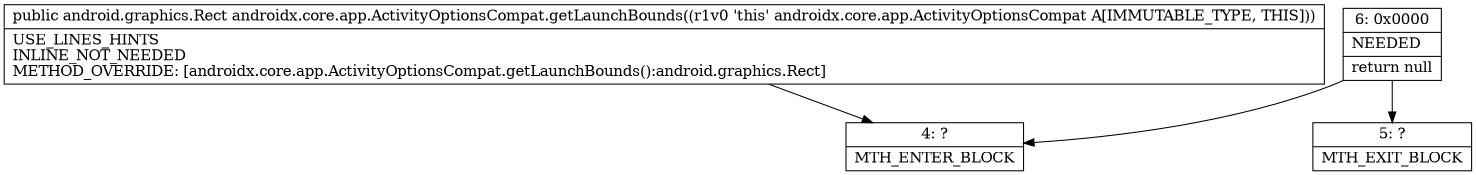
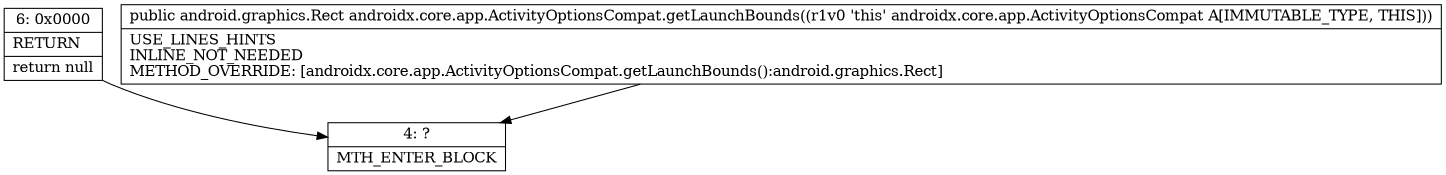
(1386, 44) -> (46, 44)
(1392, 147) -> none
